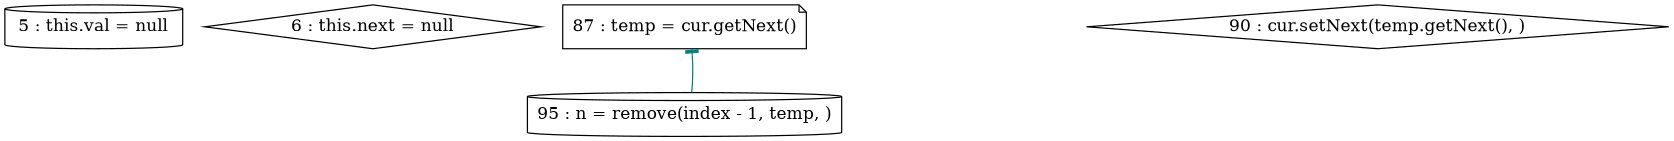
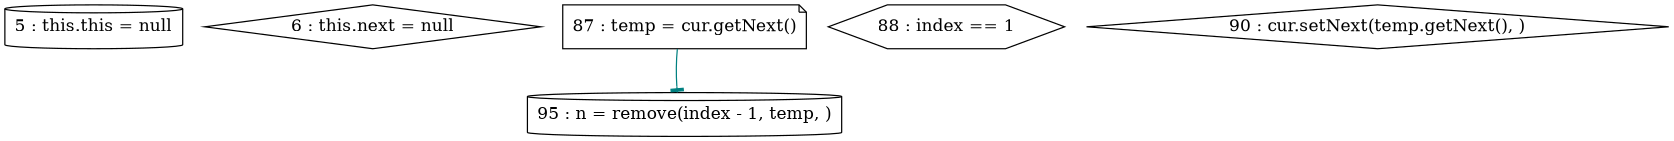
(94, 27) -> (94, 27)
none -> (946, 27)
(693, 74) -> (676, 68)
